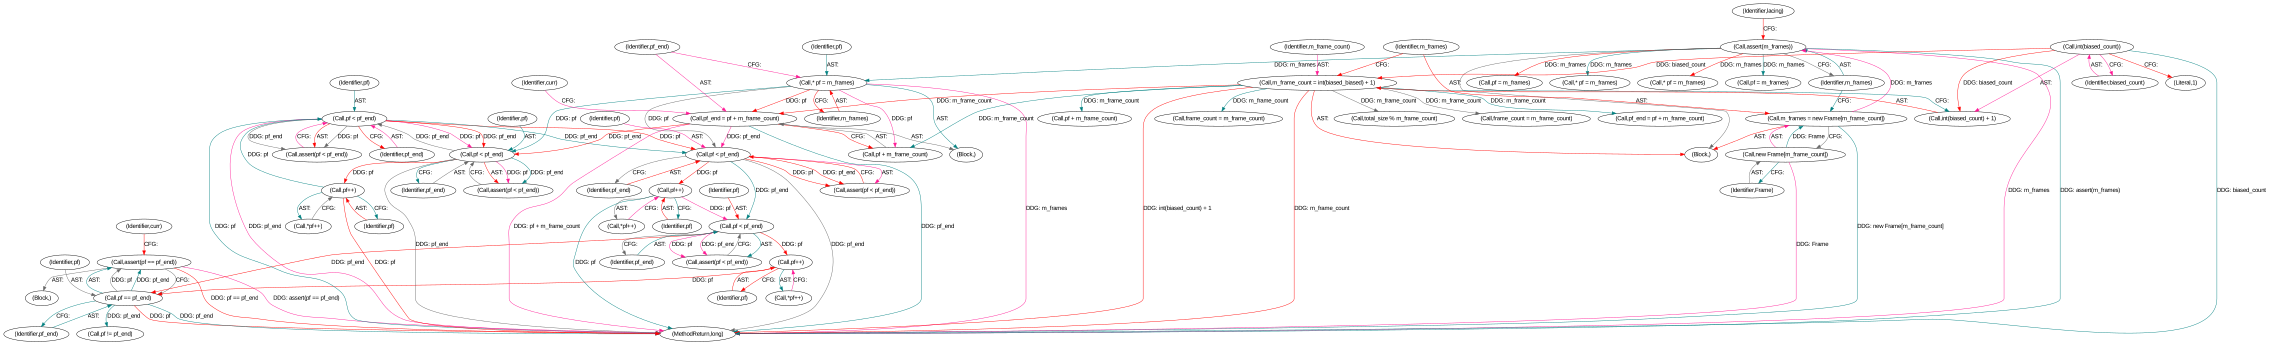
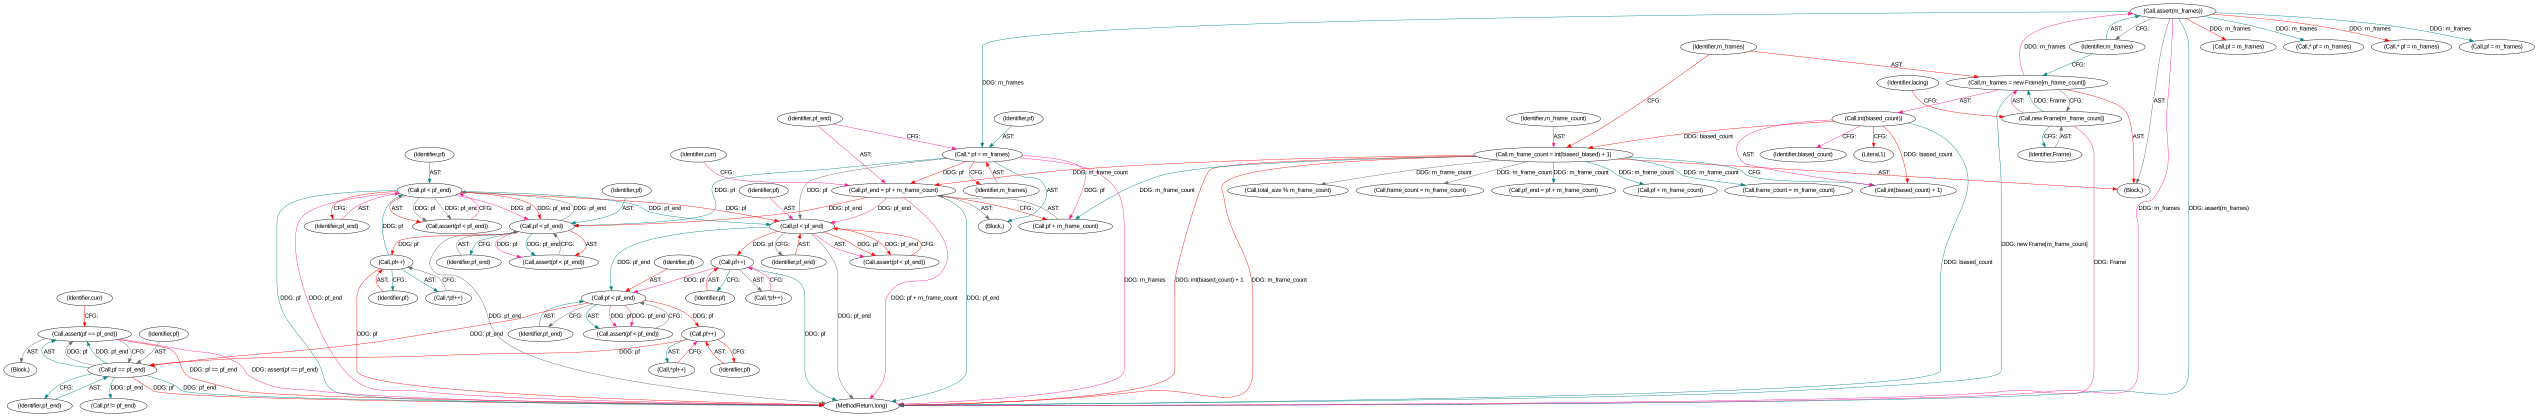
(1763, 27) -> (1952, 112)
(2091, 69) -> (1950, 101)
(1660, 92) -> none
